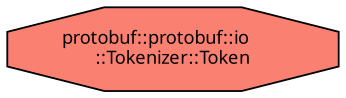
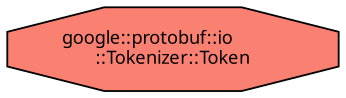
(173, 49) -> (173, 49)
